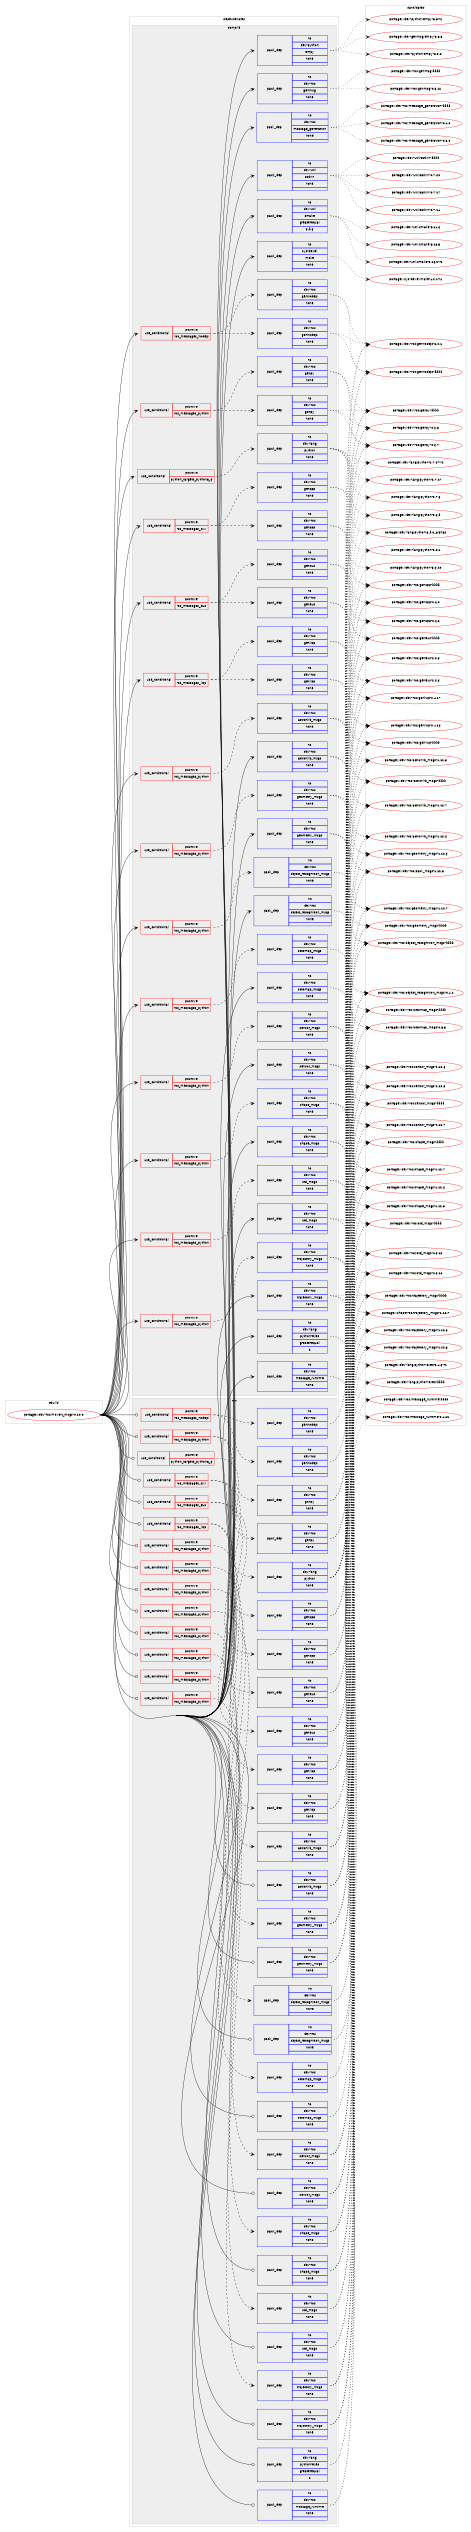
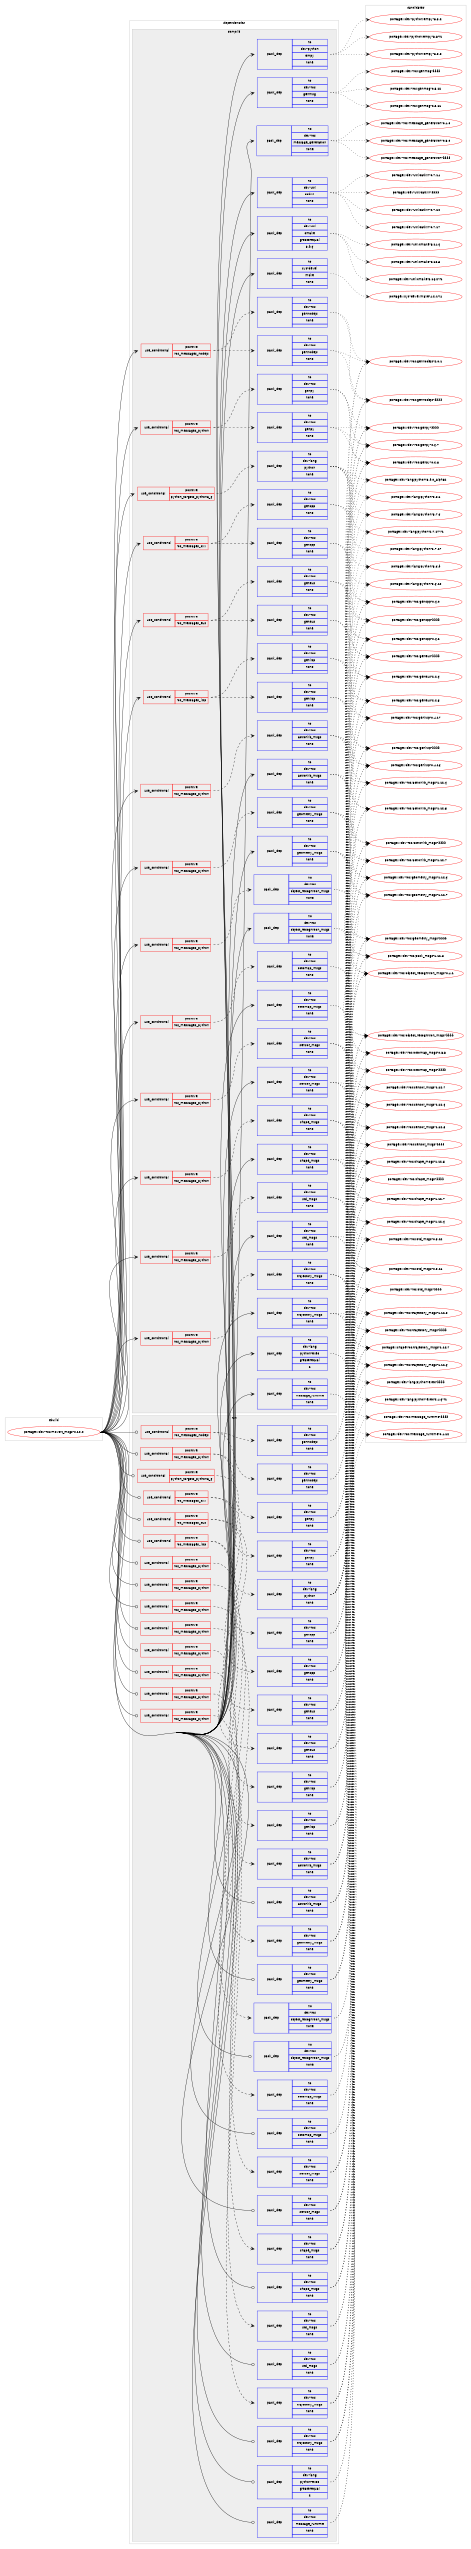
(416, 37) -> (416, 54)
none -> (416, 106)
